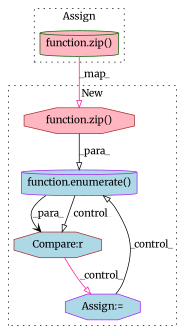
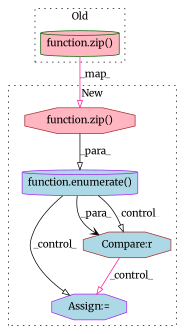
(79, 17) -> (80, 17)
(130, 246) -> (30, 244)
